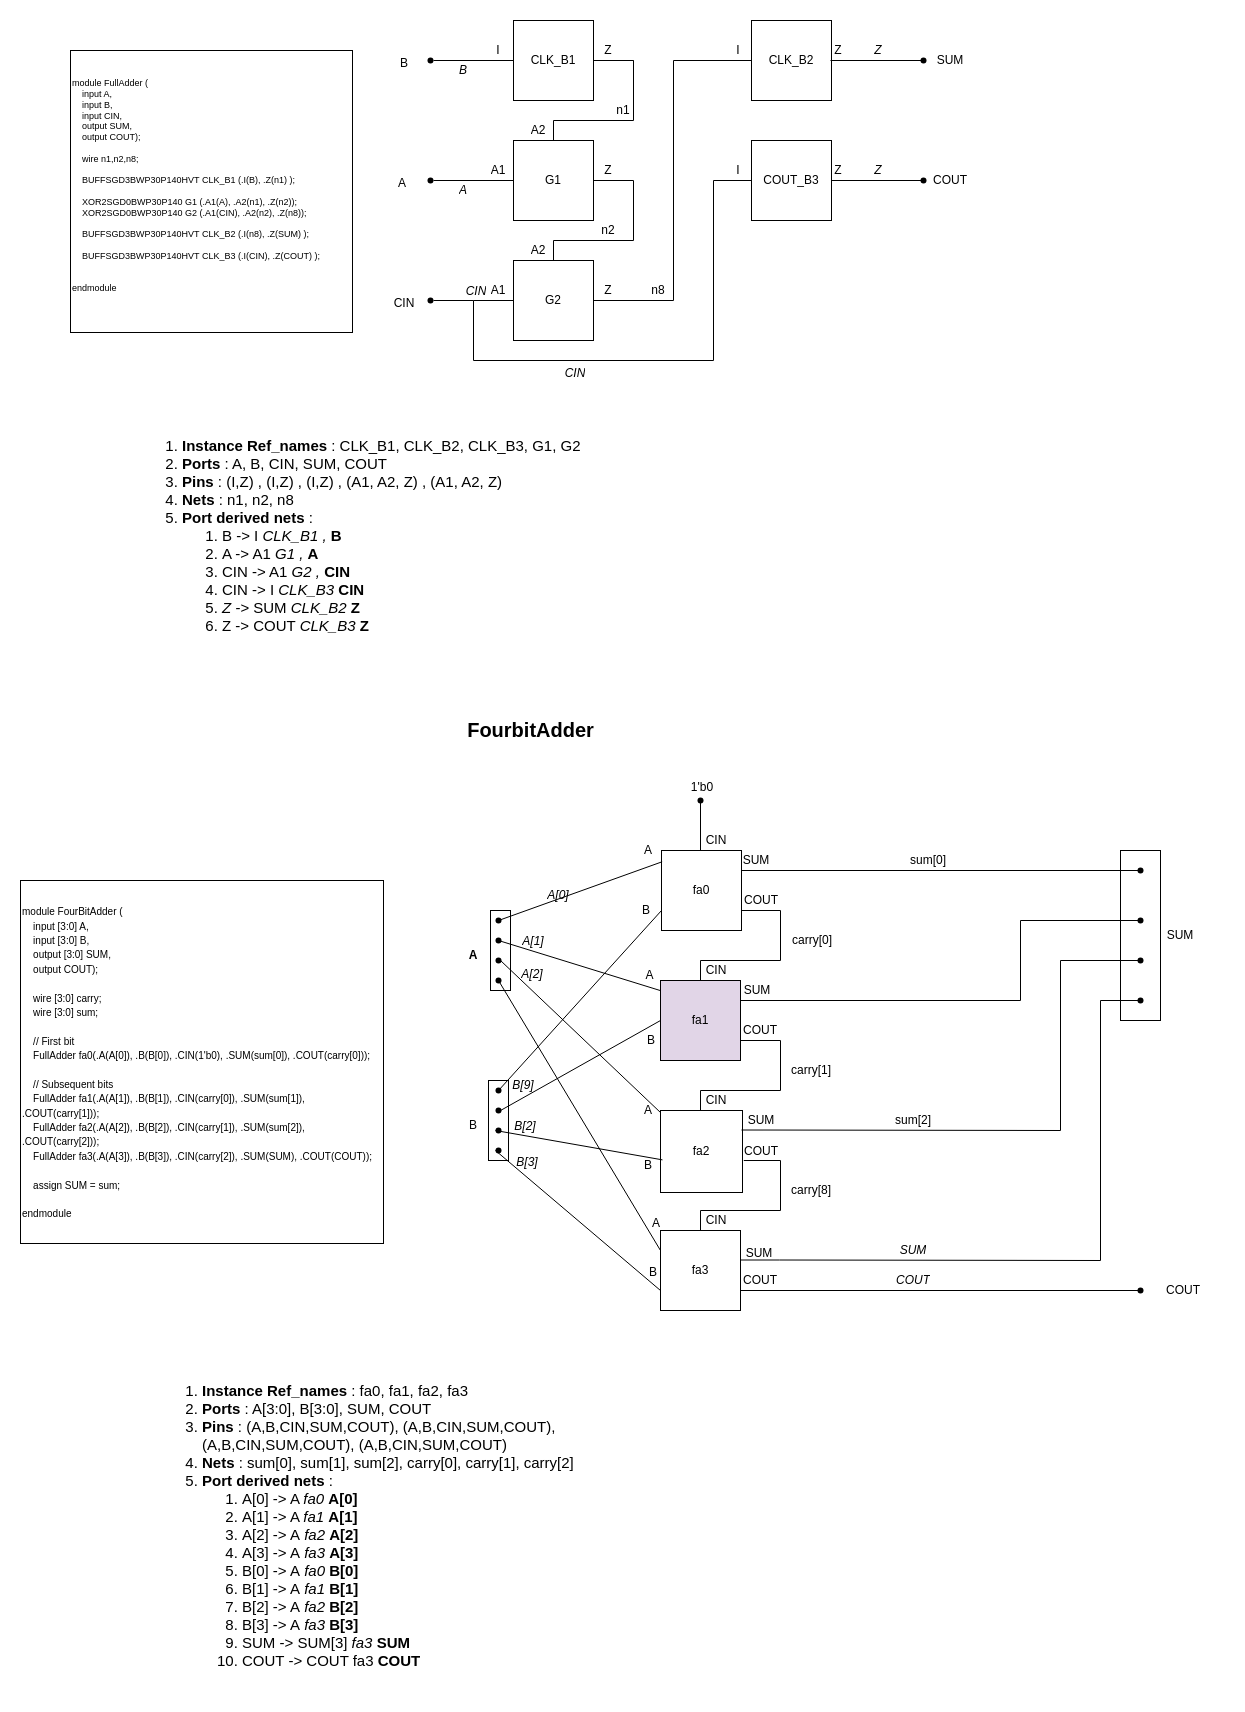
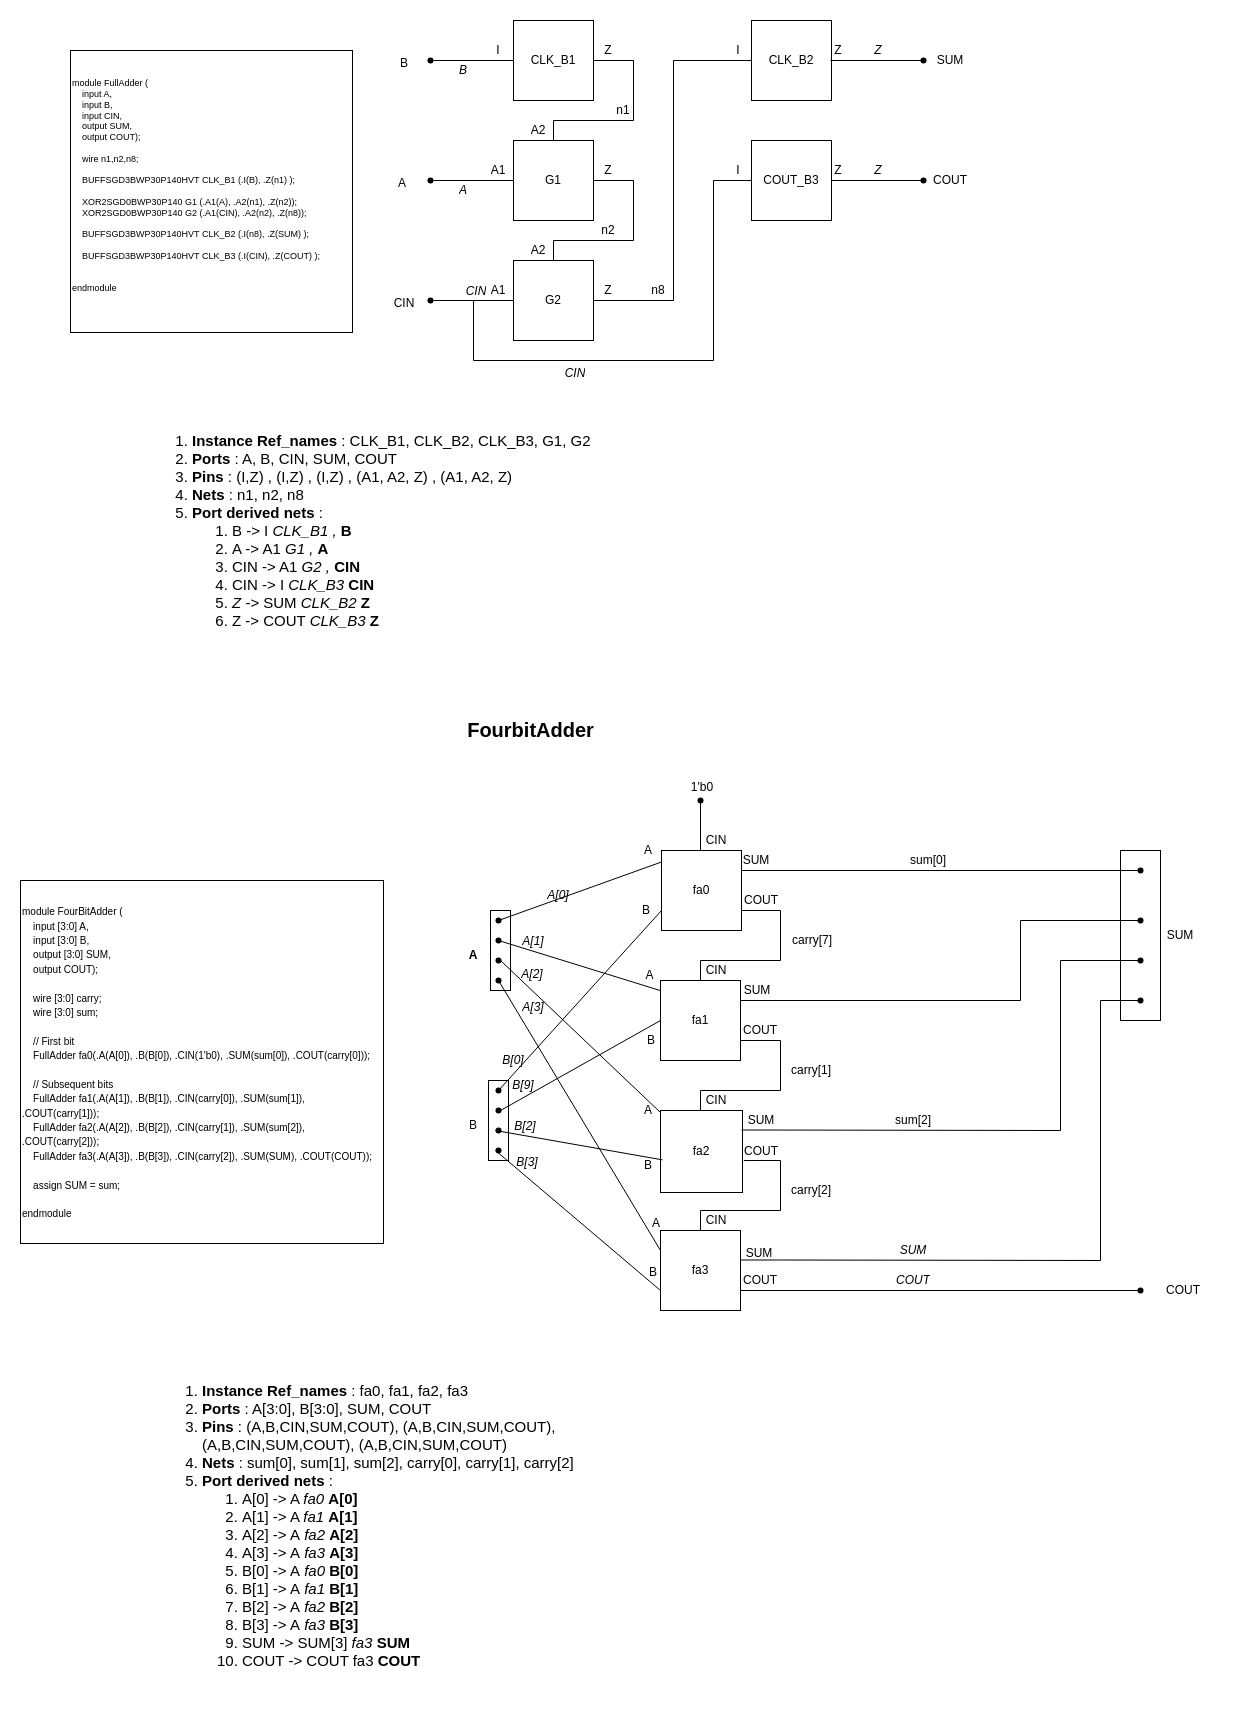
(371, 536) -> (381, 531)
(813, 941) -> (813, 941)
none -> (534, 1008)
(701, 1021) -> (701, 1021)
none -> (514, 1061)
(812, 1191) -> (812, 1191)
